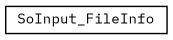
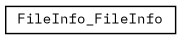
(86, 20) -> (91, 20)
